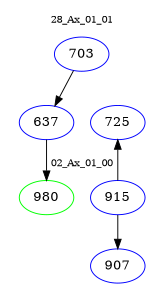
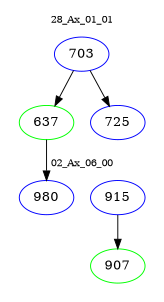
(47, 123) -> (47, 123)
(82, 164) -> (82, 164)
(118, 165) -> (97, 84)
(47, 198) -> (47, 198)
(118, 266) -> (118, 266)
